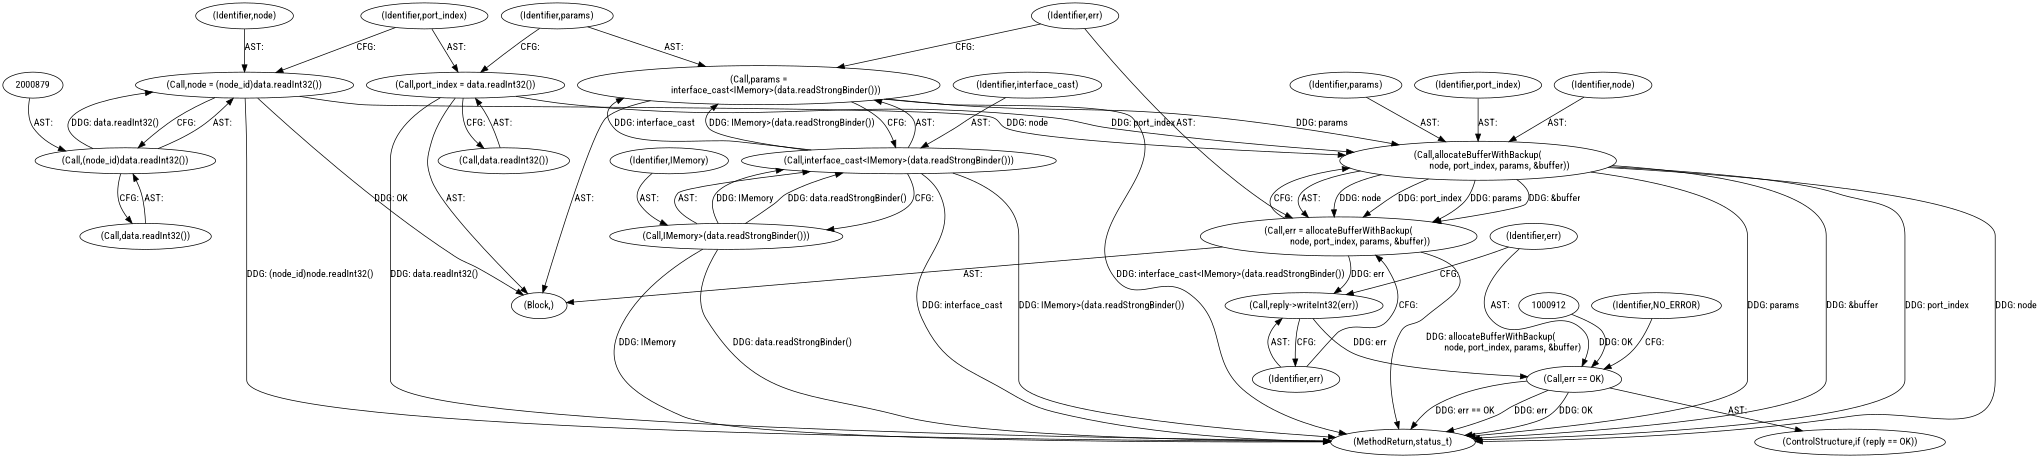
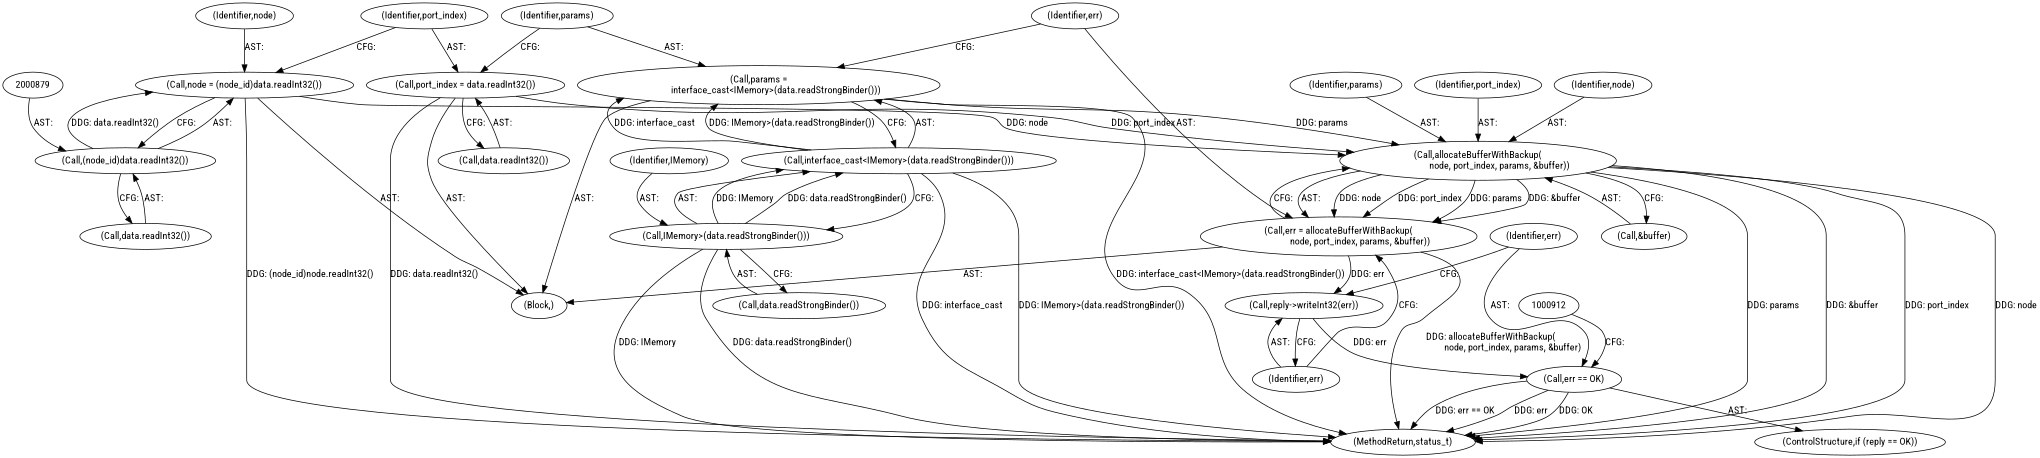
(1027, 85) -> none
(391, 199) -> (391, 199)
none -> (1644, 236)
none -> (799, 306)
(1656, 306) -> none
(1616, 342) -> (1616, 342)
